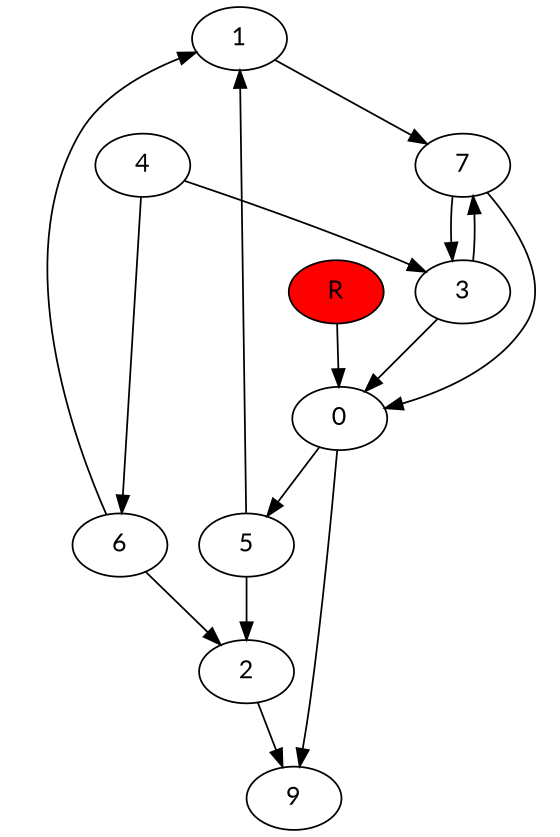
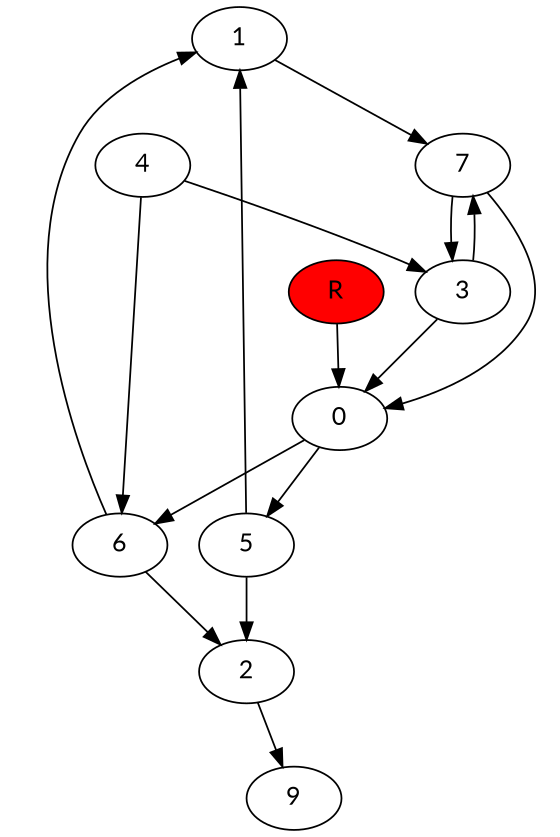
(322, 600) -> (234, 479)
